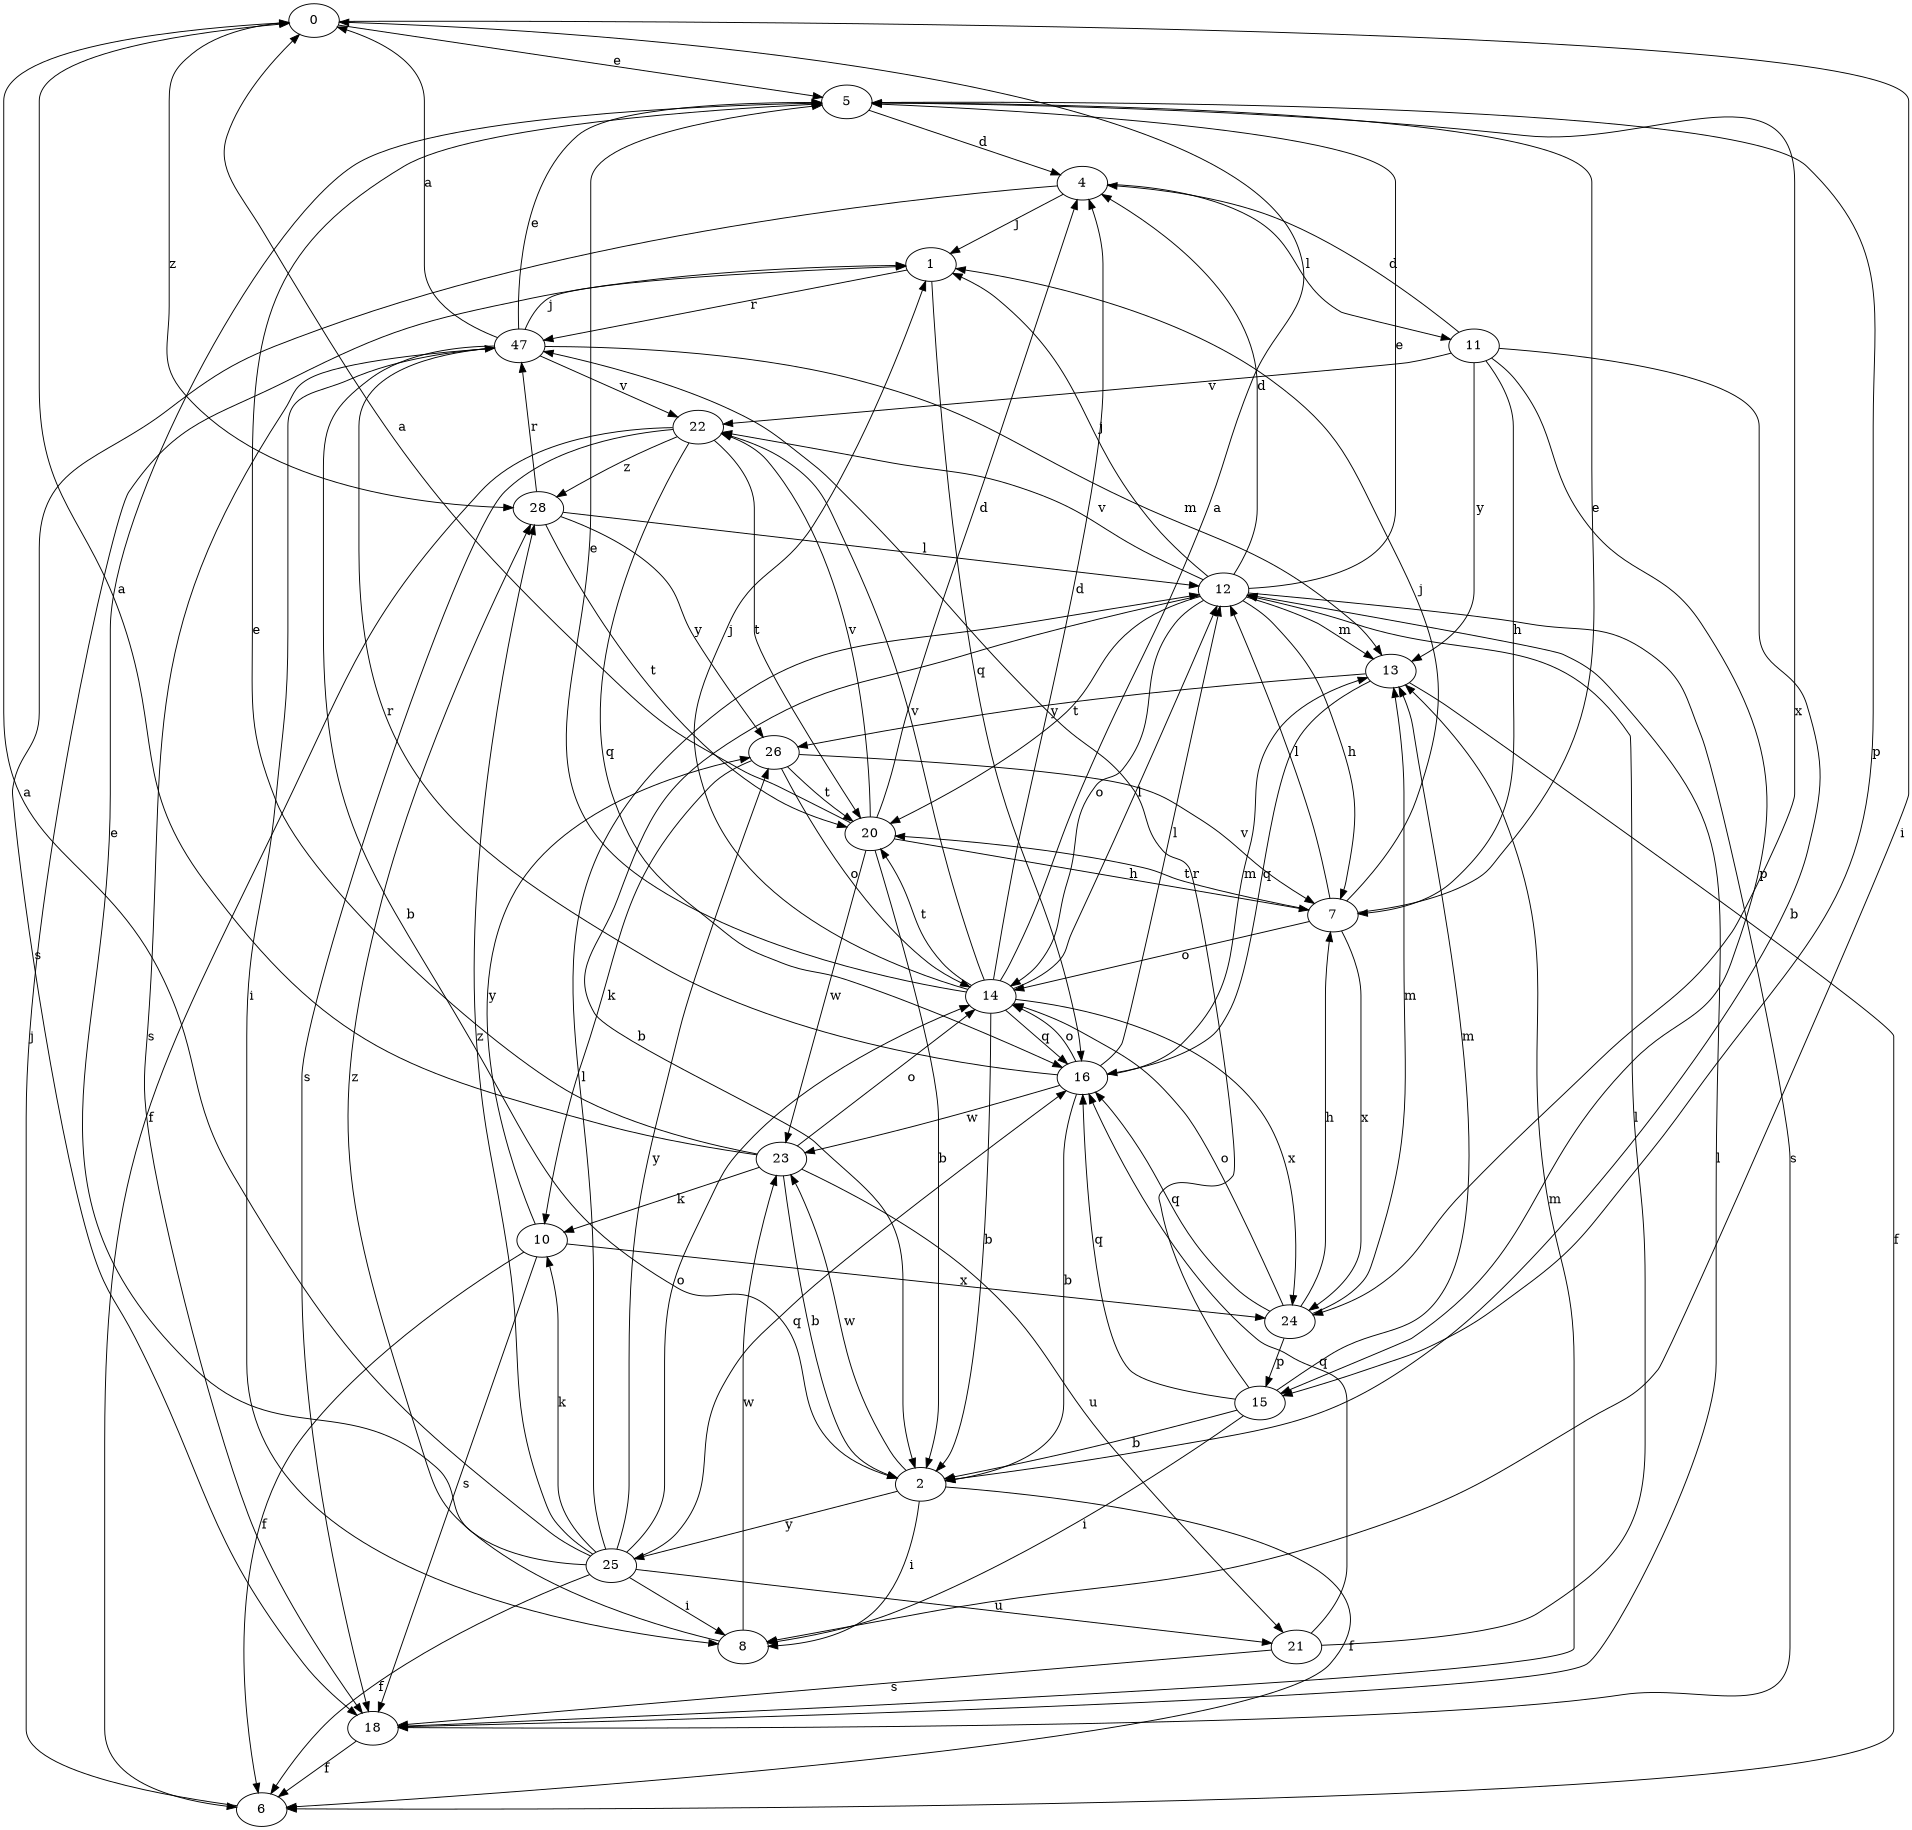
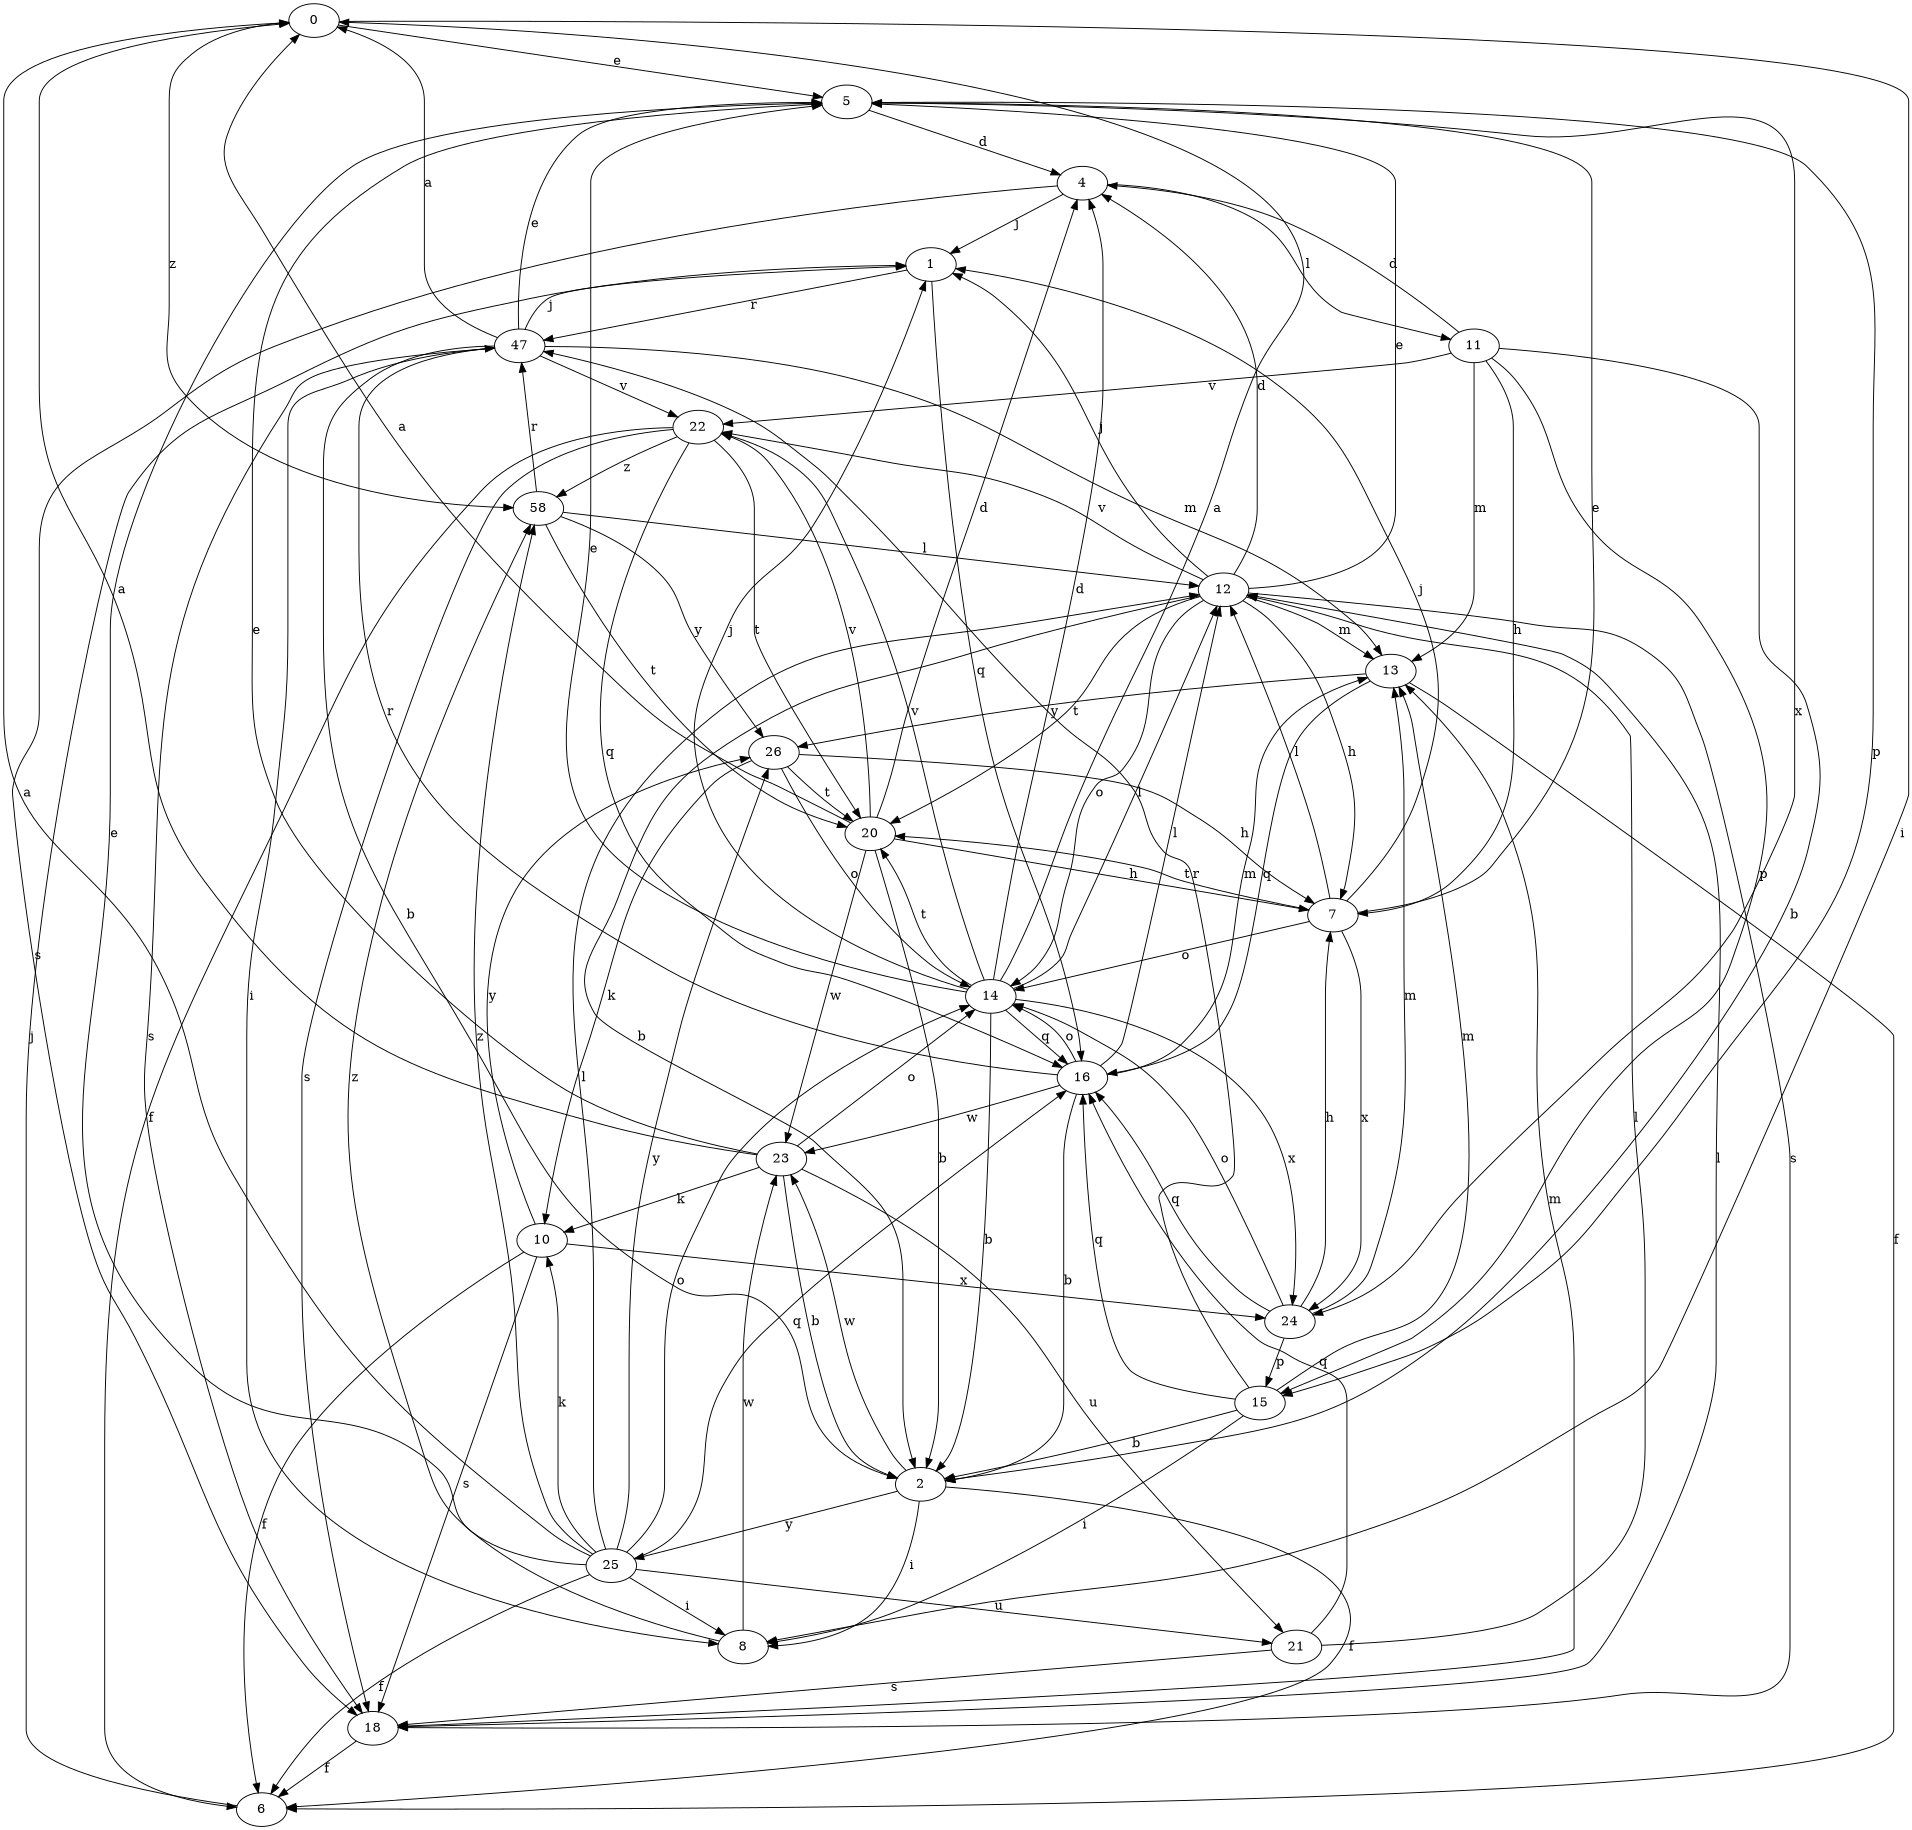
(538, 508) -> (538, 508)
(1481, 508) -> (1481, 508)
(1245, 834) -> (1245, 834)
